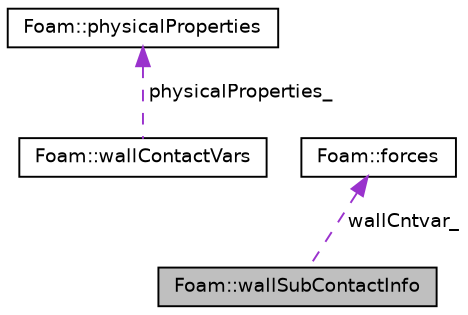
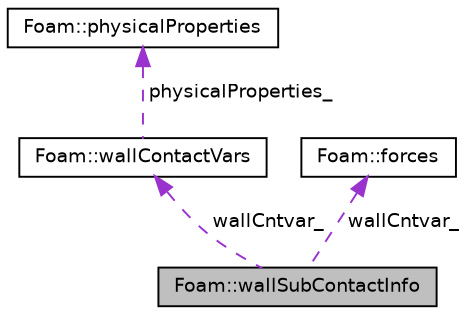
none -> (210, 236)
